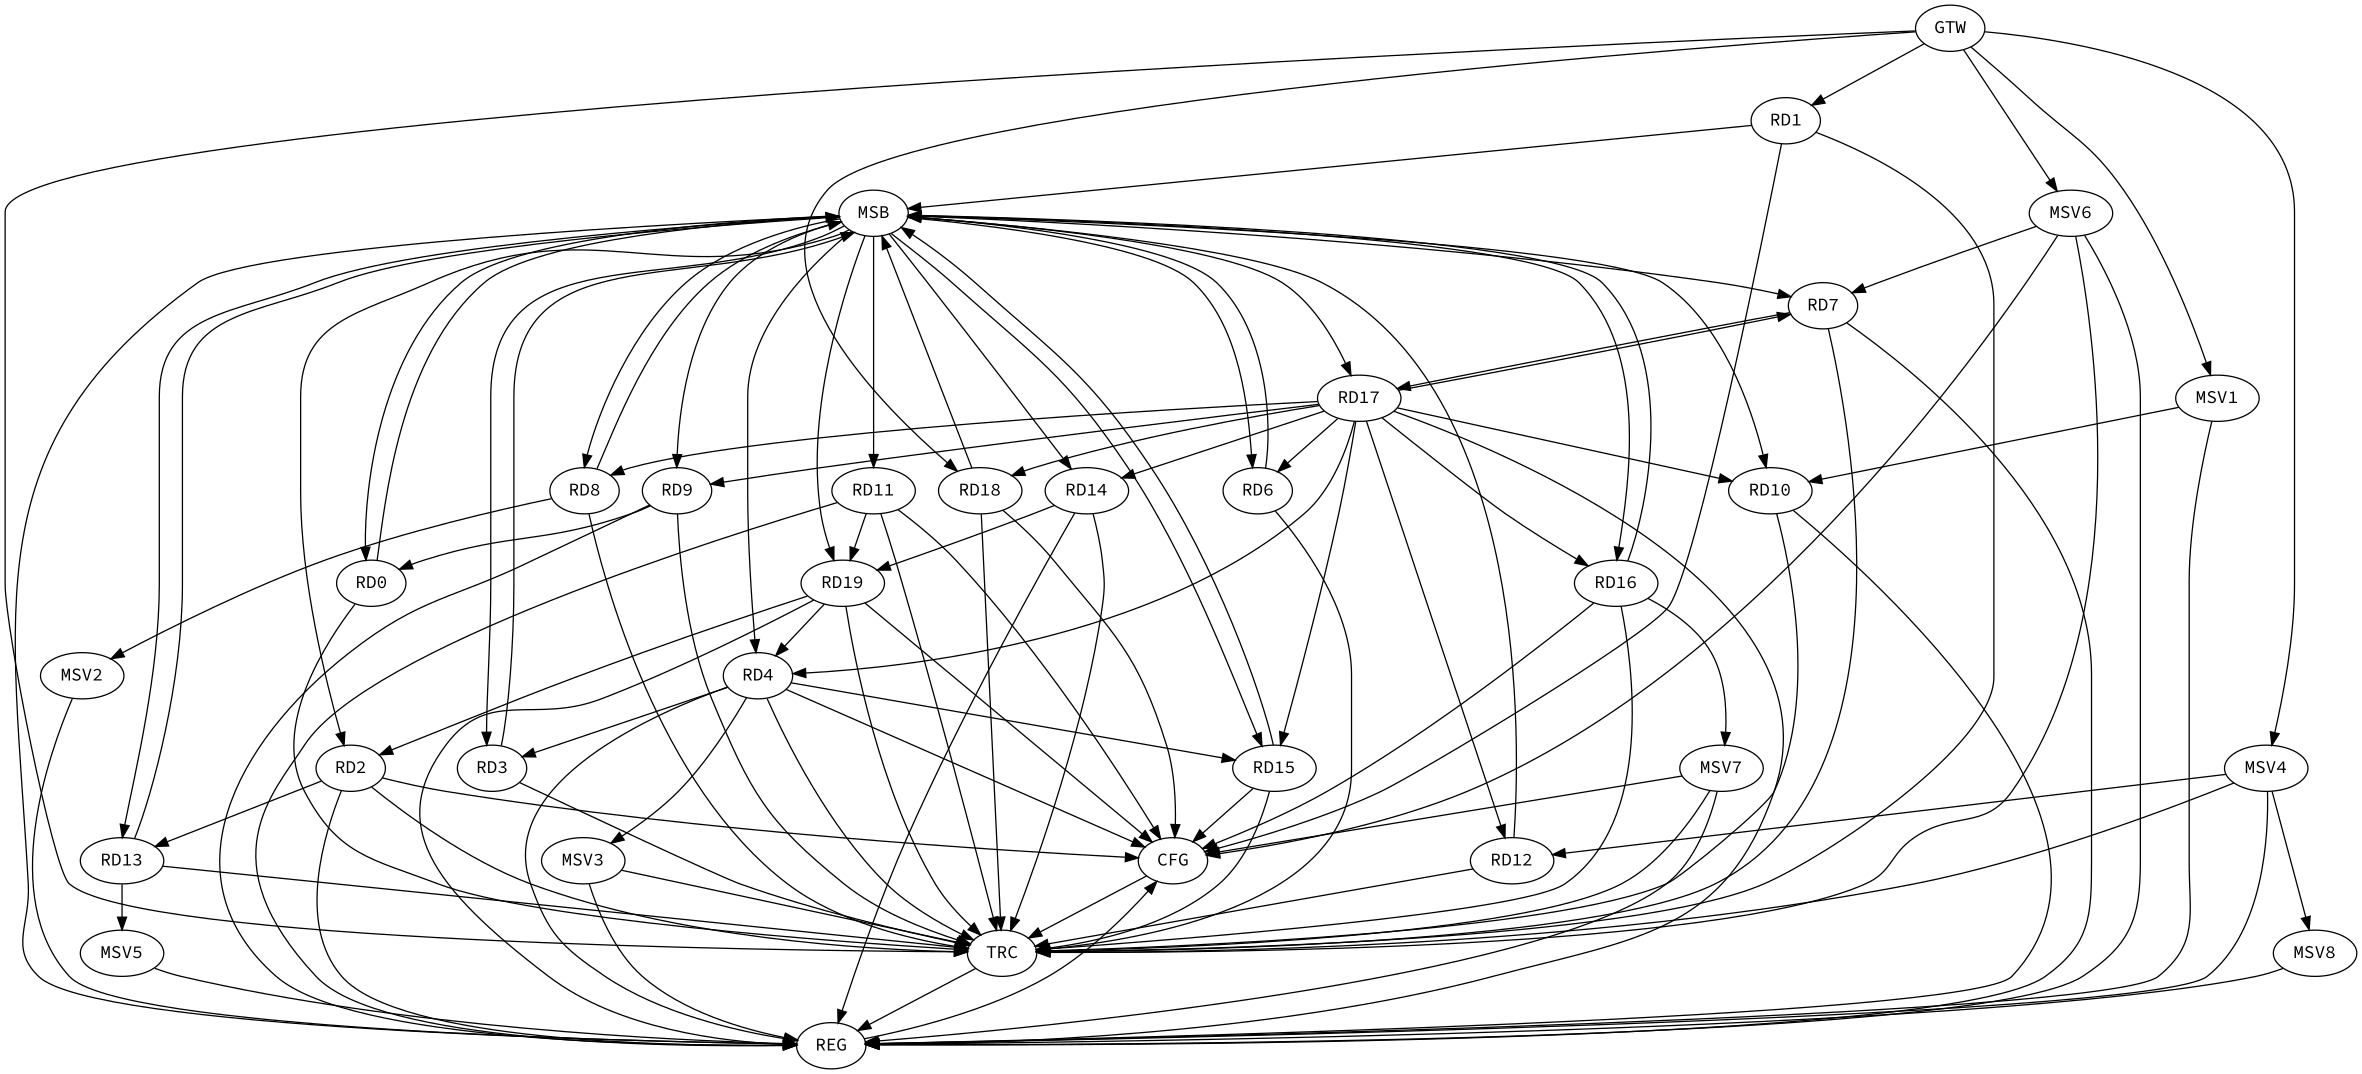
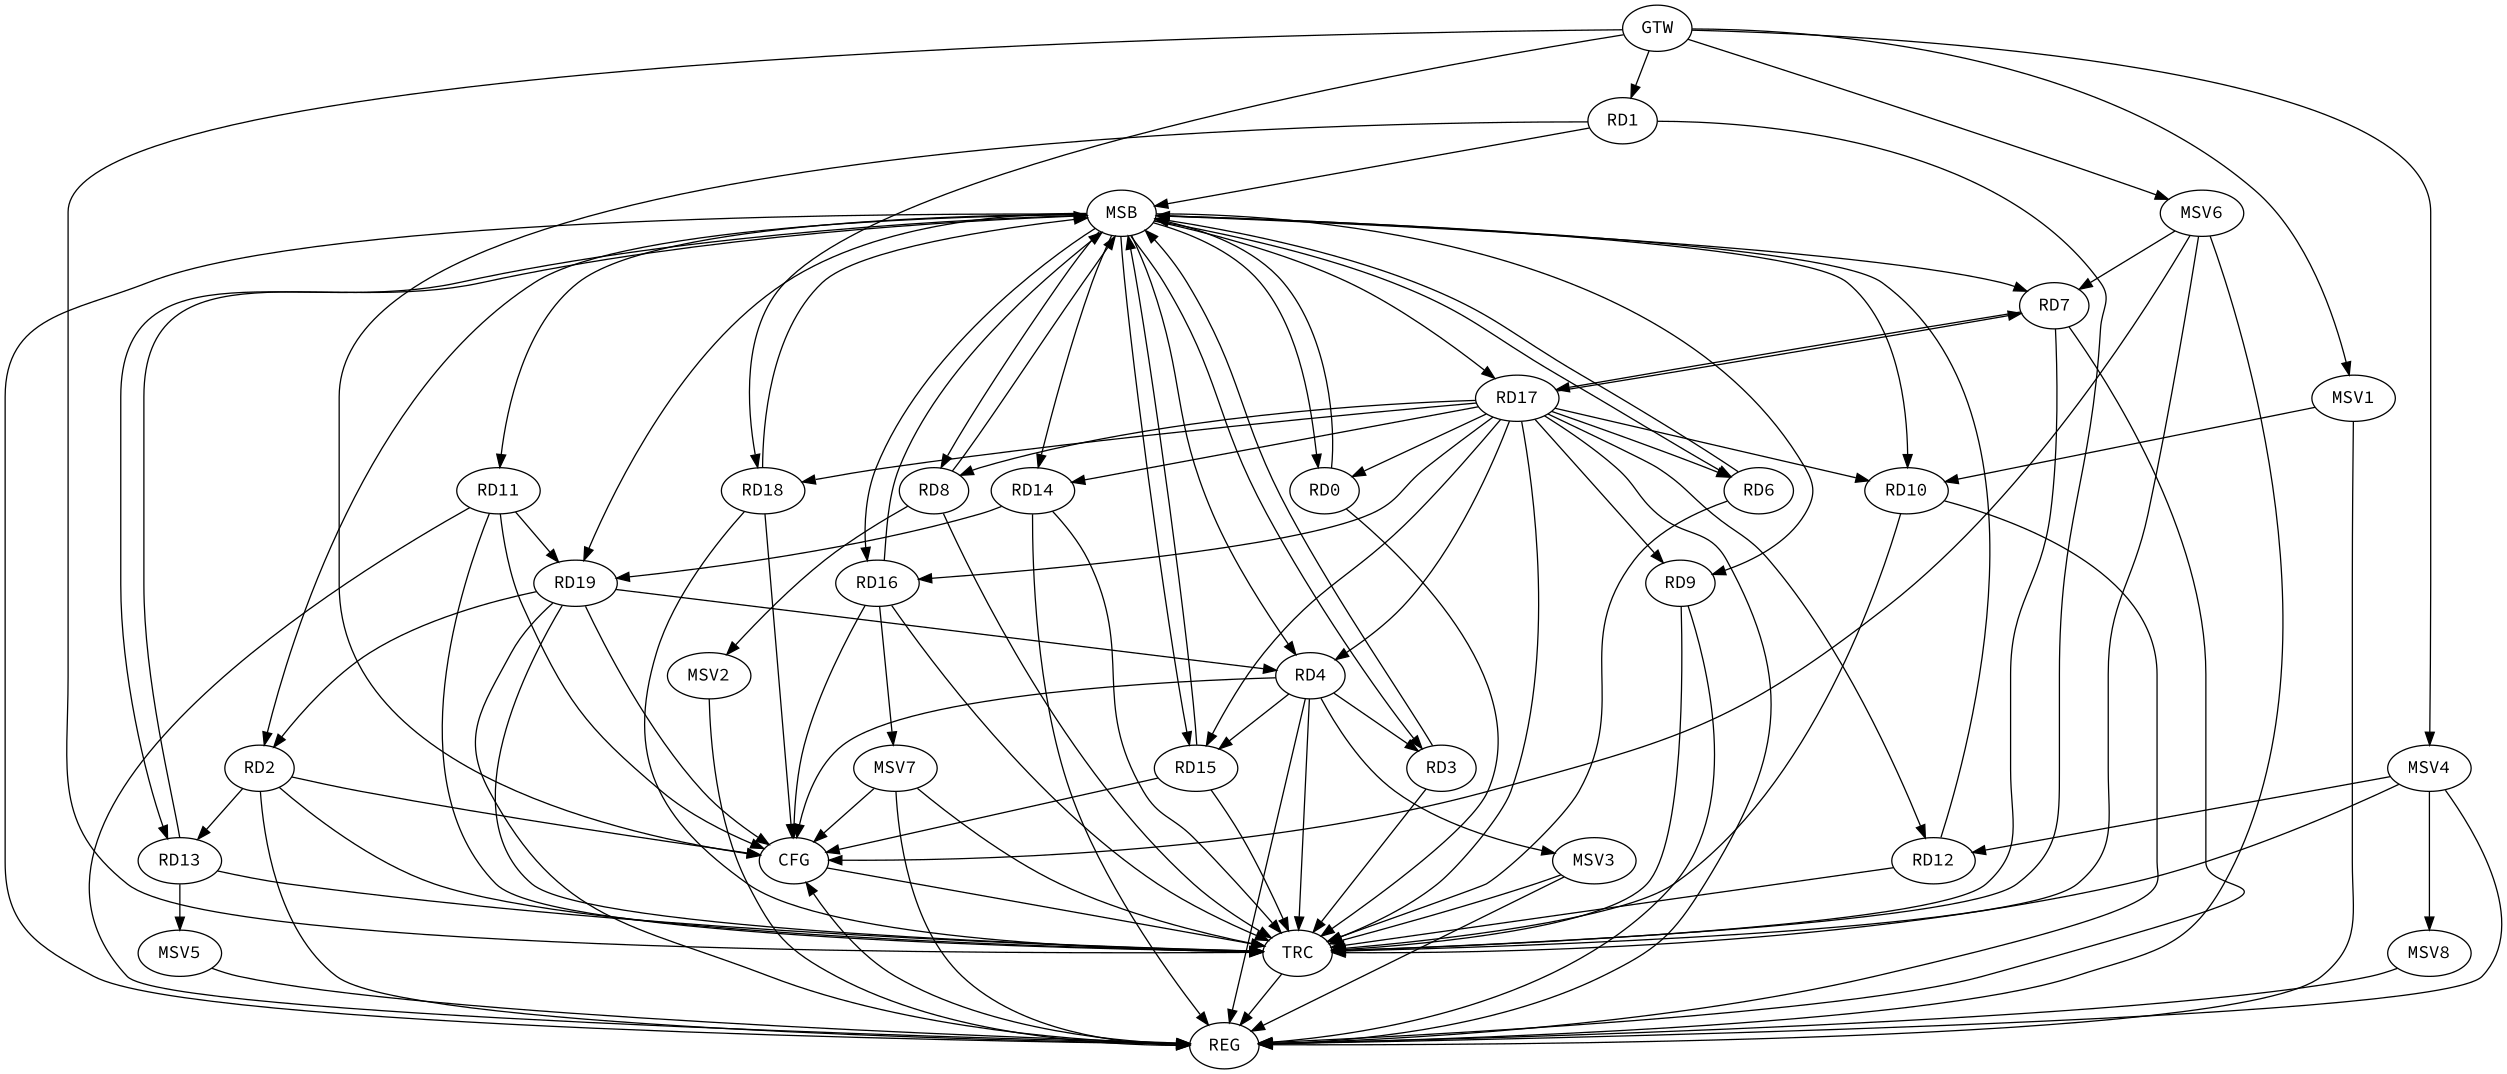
(532, 537) -> (1425, 442)
none -> (1528, 722)
